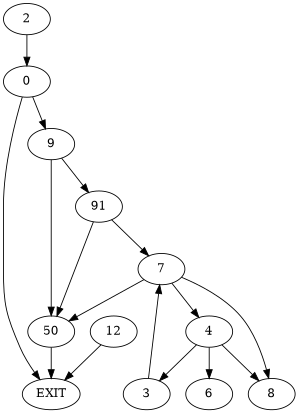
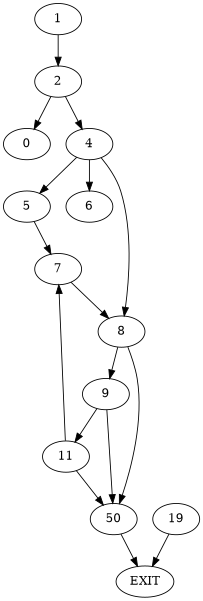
none -> (58, 19)
(37, 109) -> (115, 359)
(99, 207) -> (66, 457)
(3, 237) -> none
(183, 297) -> (72, 109)
(110, 298) -> (138, 421)
(114, 332) -> (176, 519)
(147, 394) -> (27, 207)
